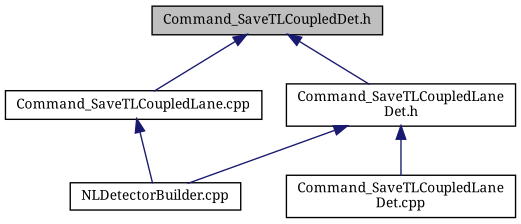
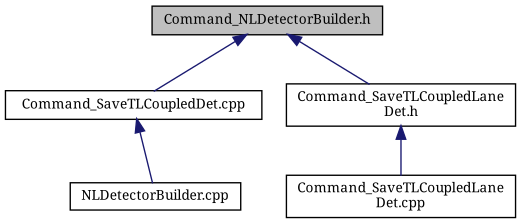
(267, 20) -> (267, 20)
(134, 105) -> (134, 105)
(261, 157) -> none
